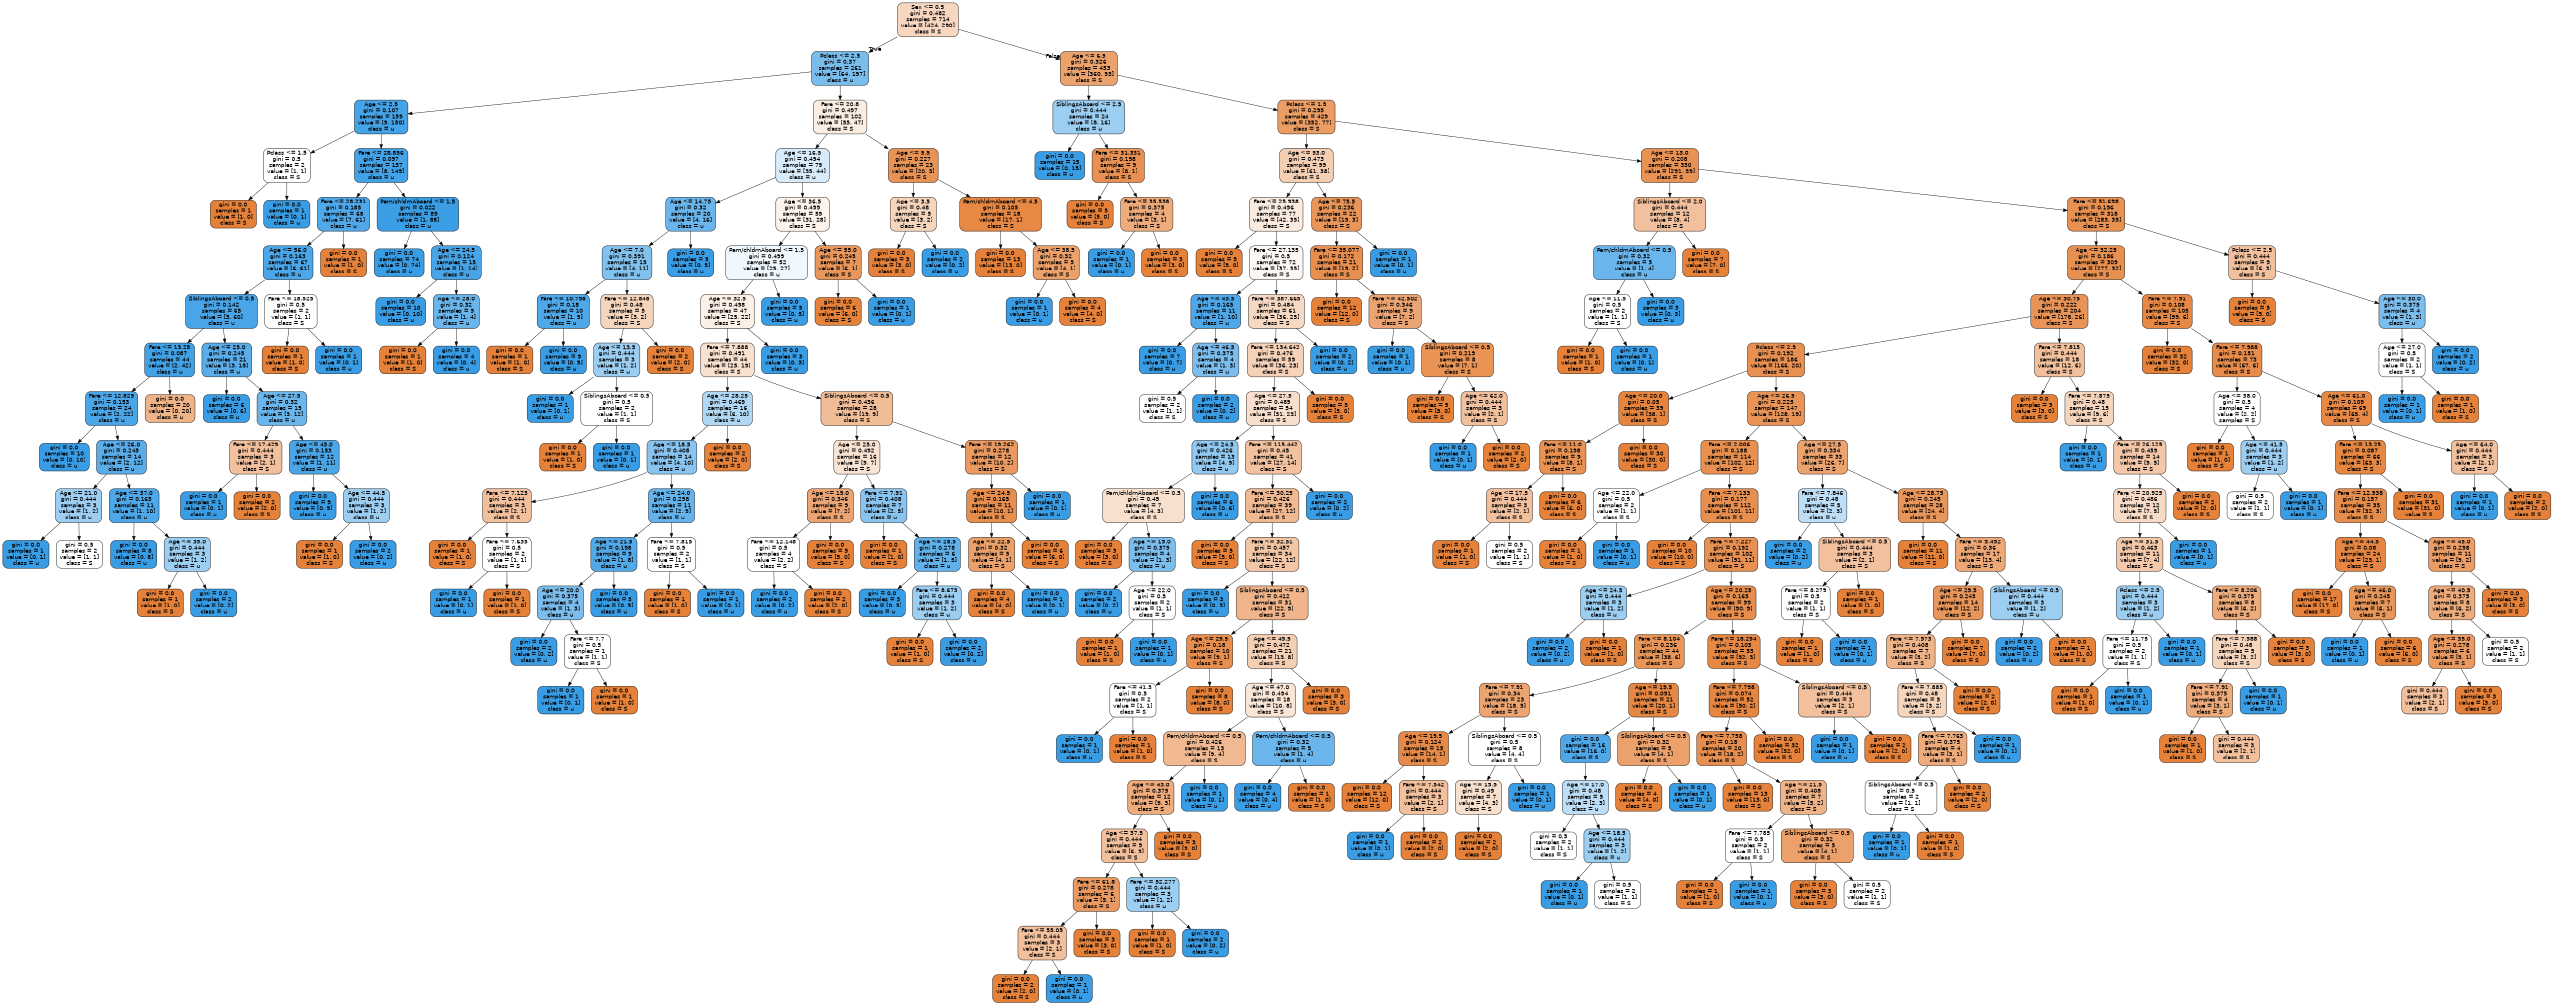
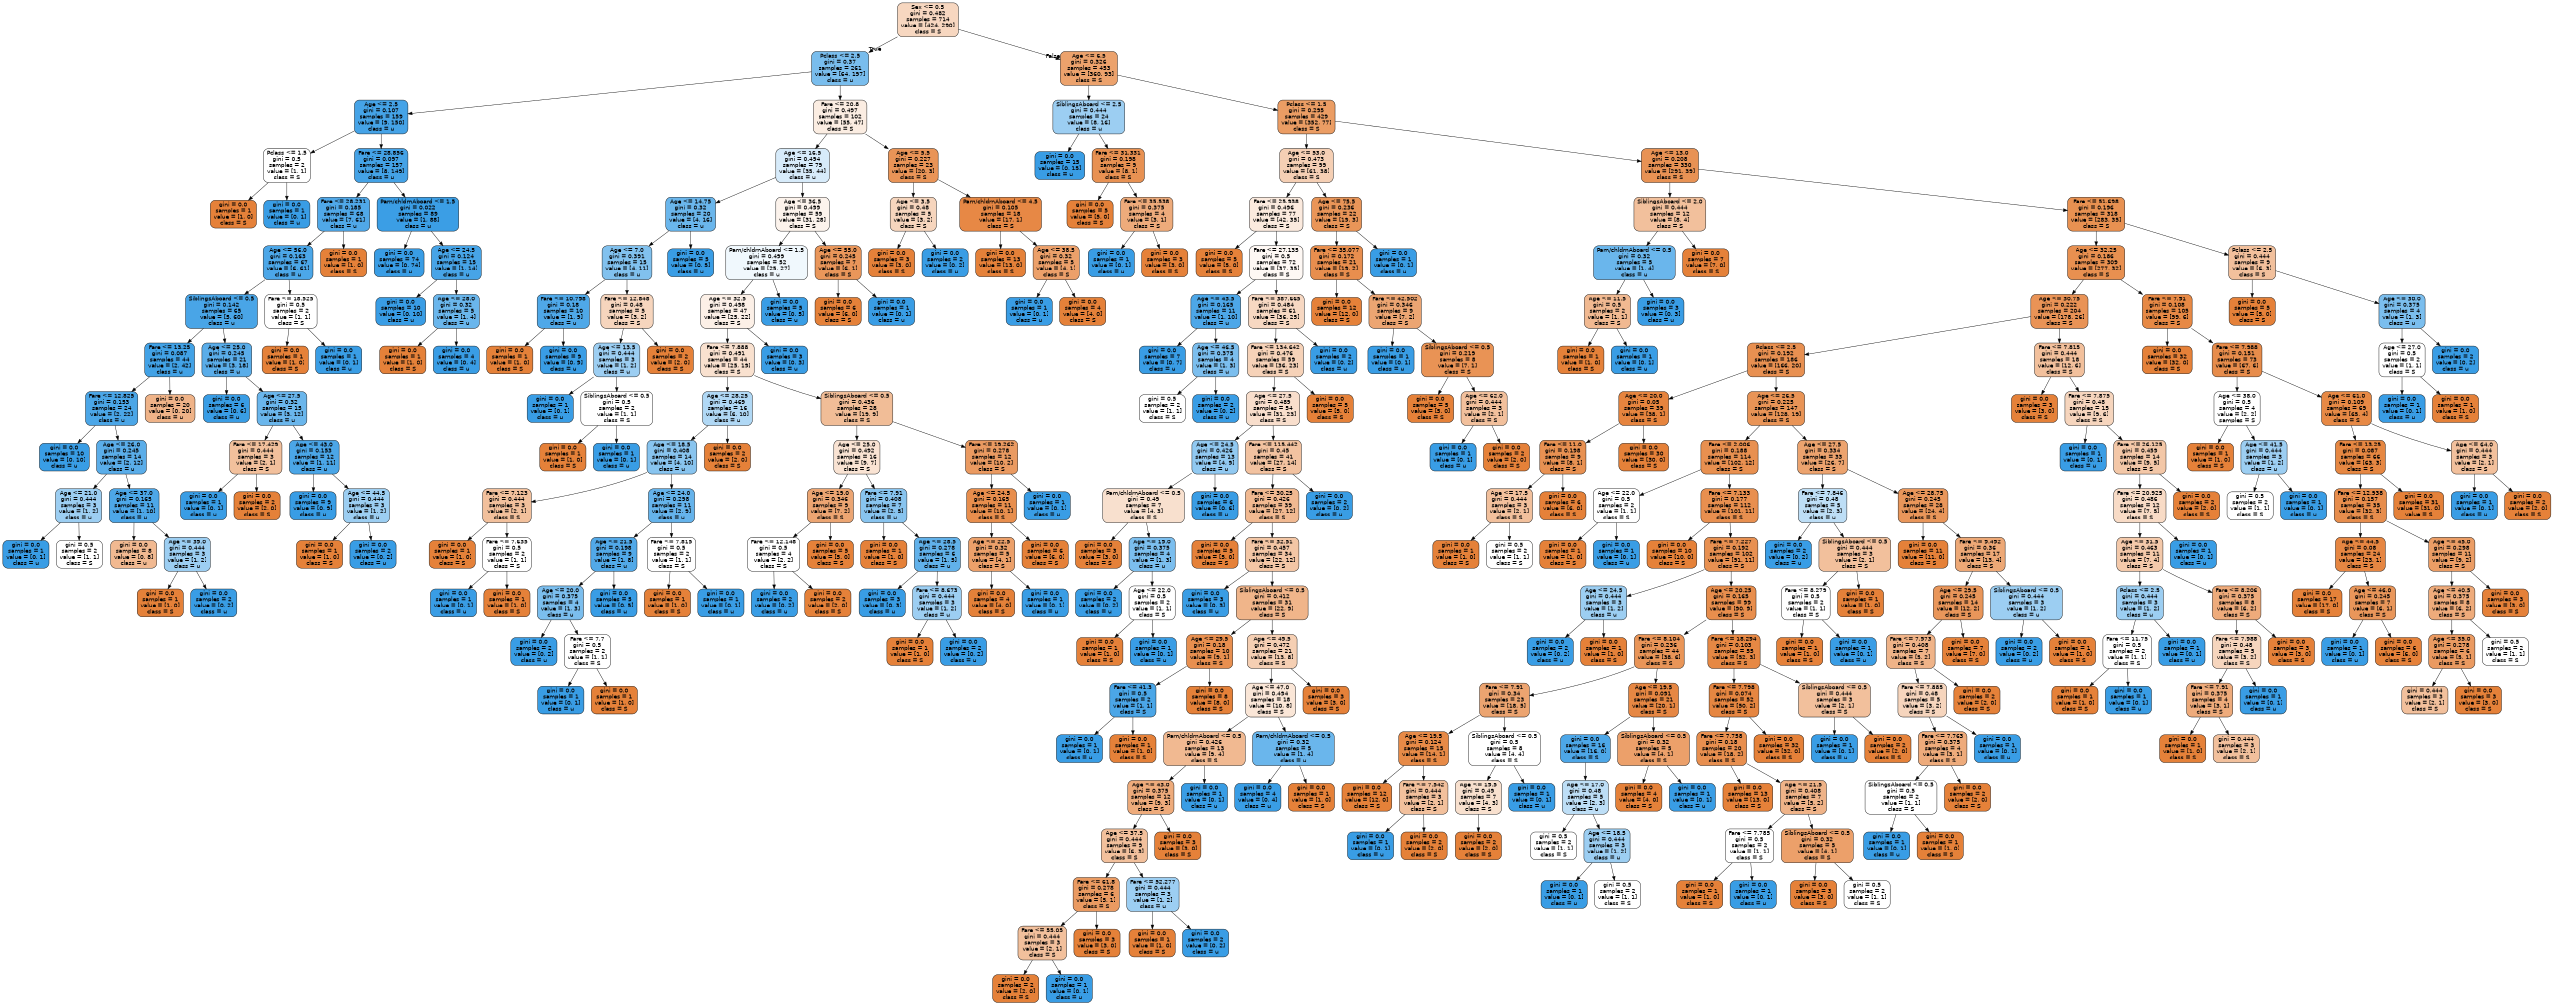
(1607, 311) -> (1607, 311)
(134, 554) -> (134, 554)
(587, 651) -> (587, 651)
(1133, 700) -> (1133, 700)
